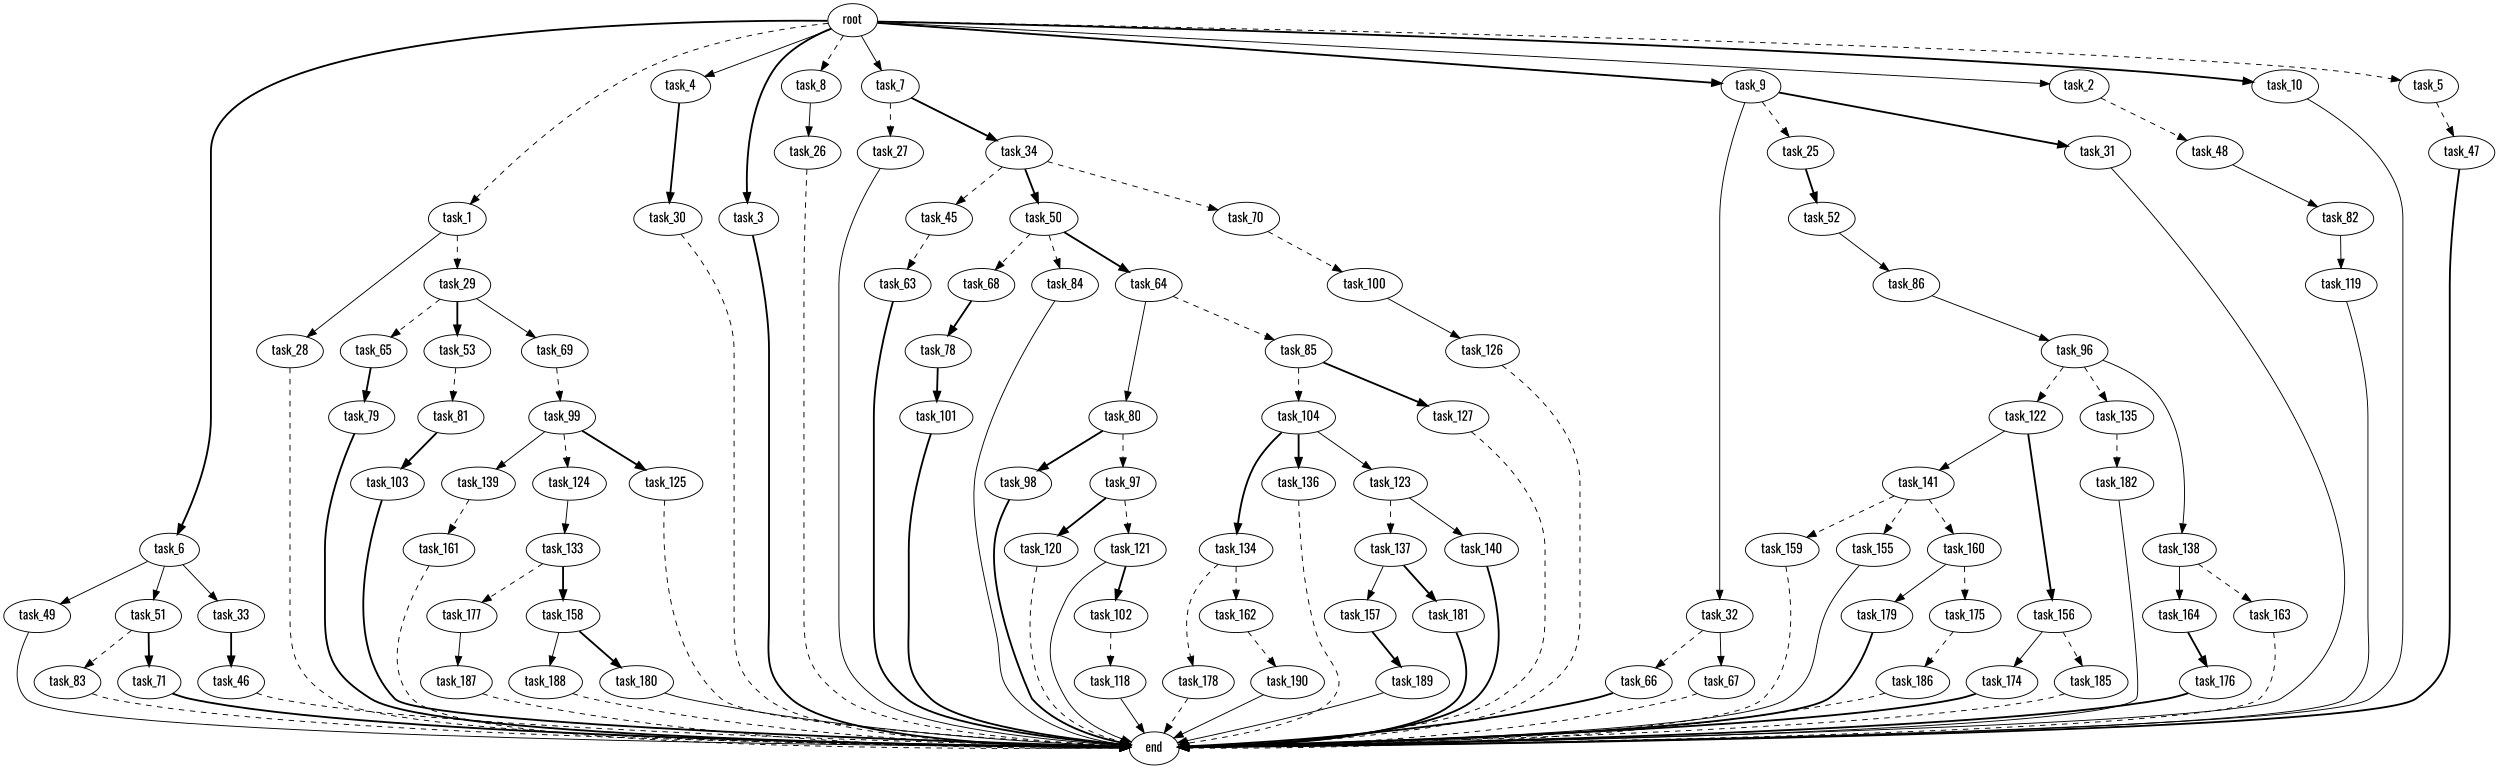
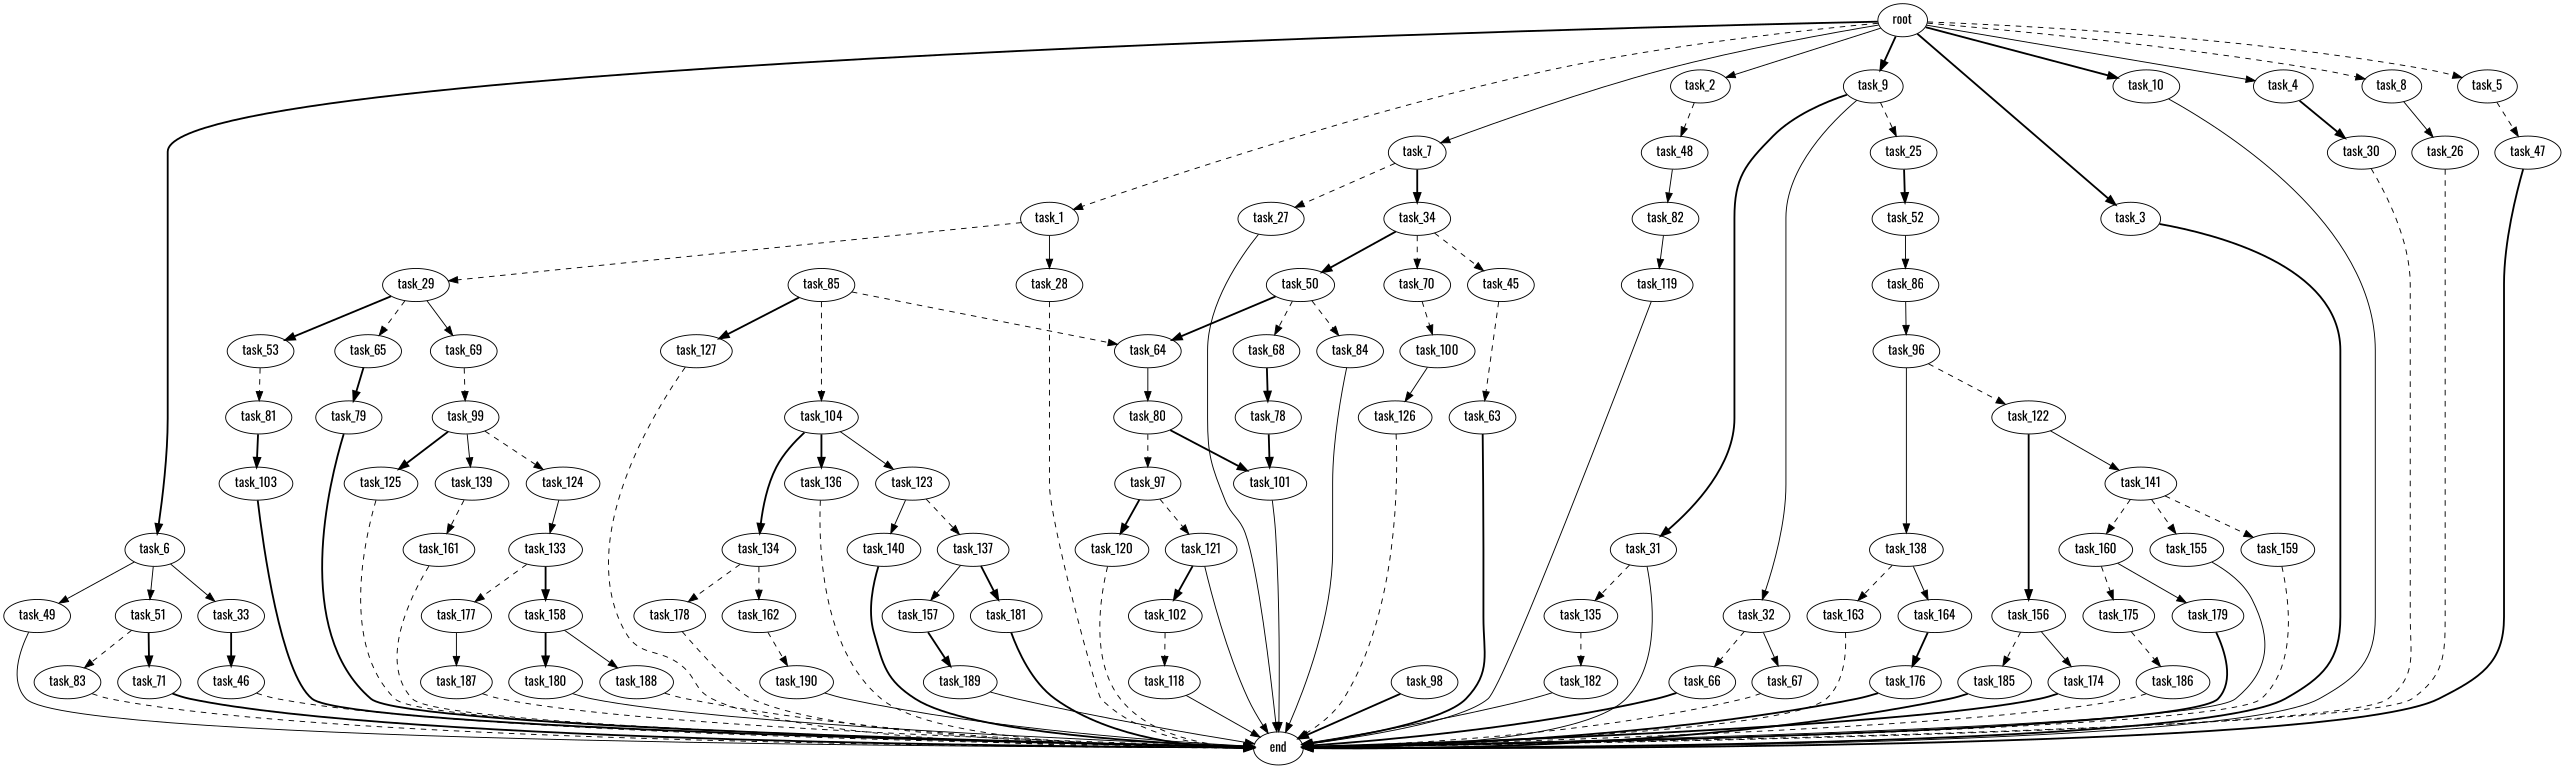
(1219, 316) -> (980, 317)
(2093, 380) -> (1616, 579)
(1075, 448) -> (1203, 447)
(911, 666) -> (1279, 611)
(1803, 724) -> (1642, 738)
